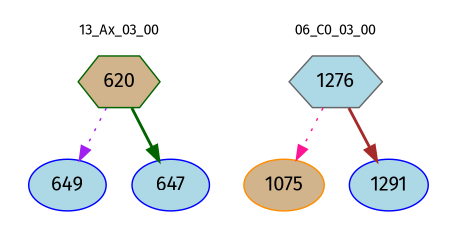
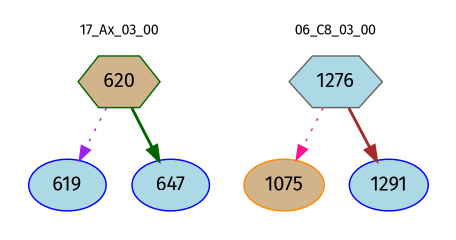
(119, 31) -> (119, 31)
(336, 31) -> (336, 31)
(67, 185) -> (67, 185)
